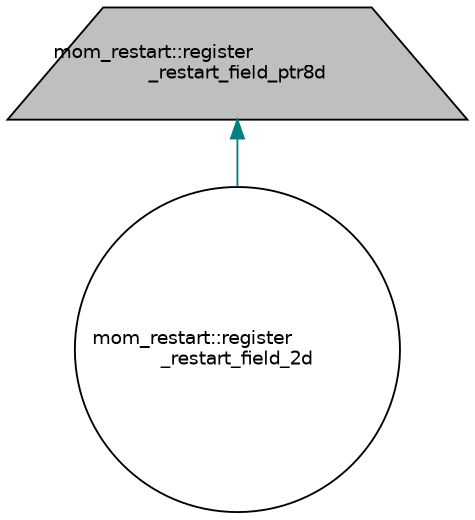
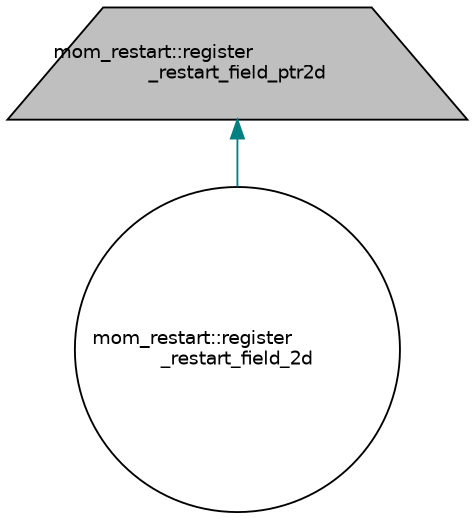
(237, 64) -> (237, 64)
